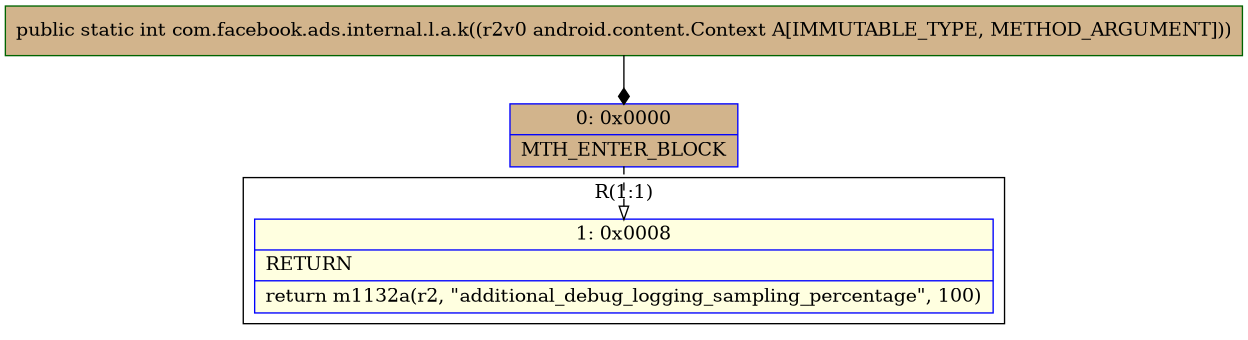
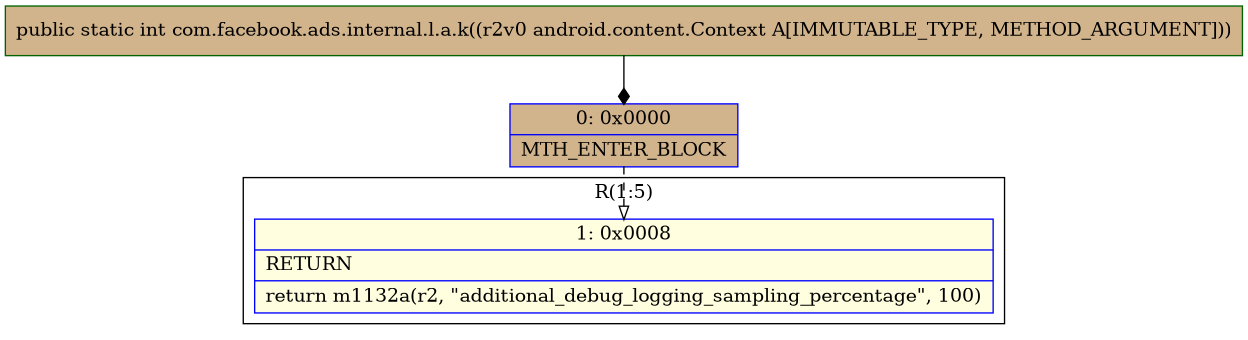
(624, 193) -> (624, 193)
